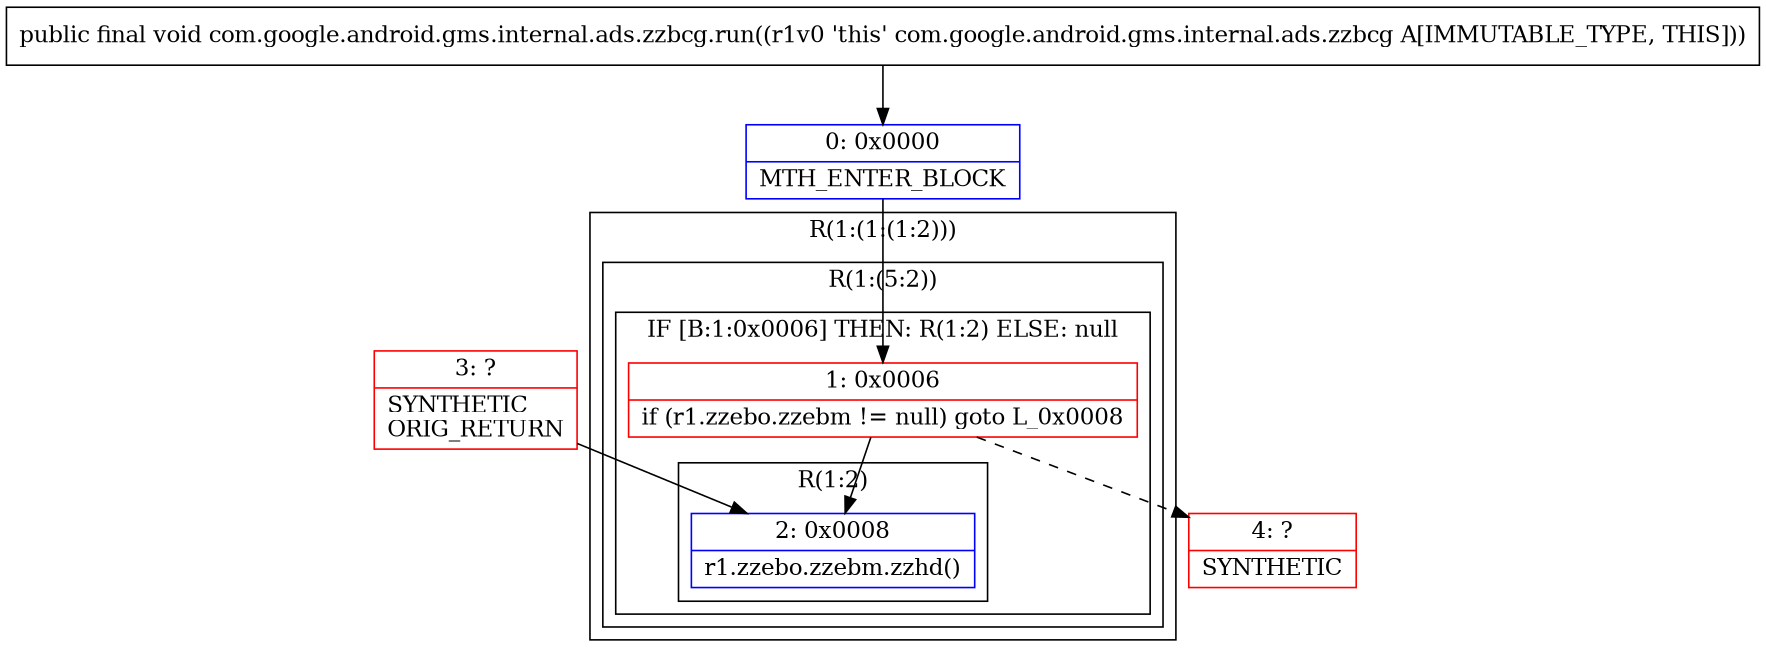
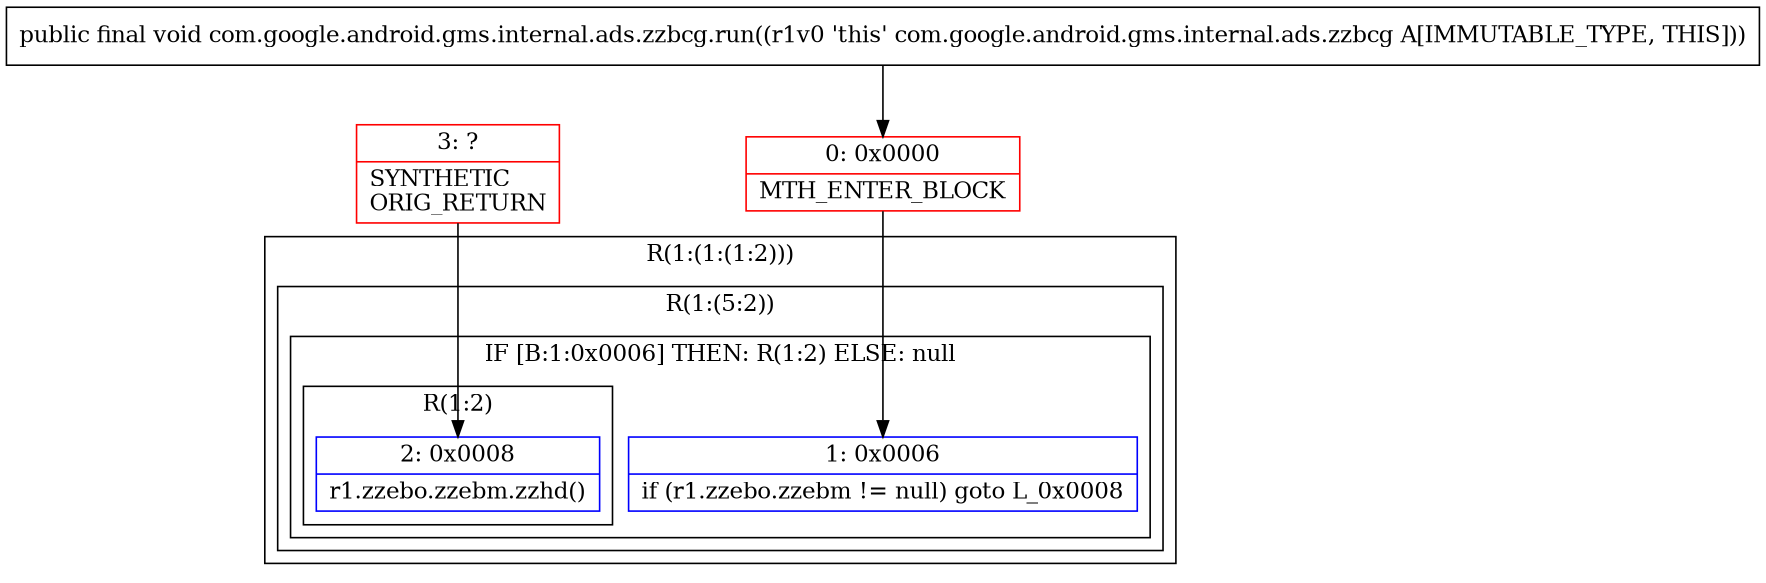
(883, 162) -> (883, 174)
(883, 400) -> (883, 474)
(859, 474) -> none
(1272, 551) -> none
